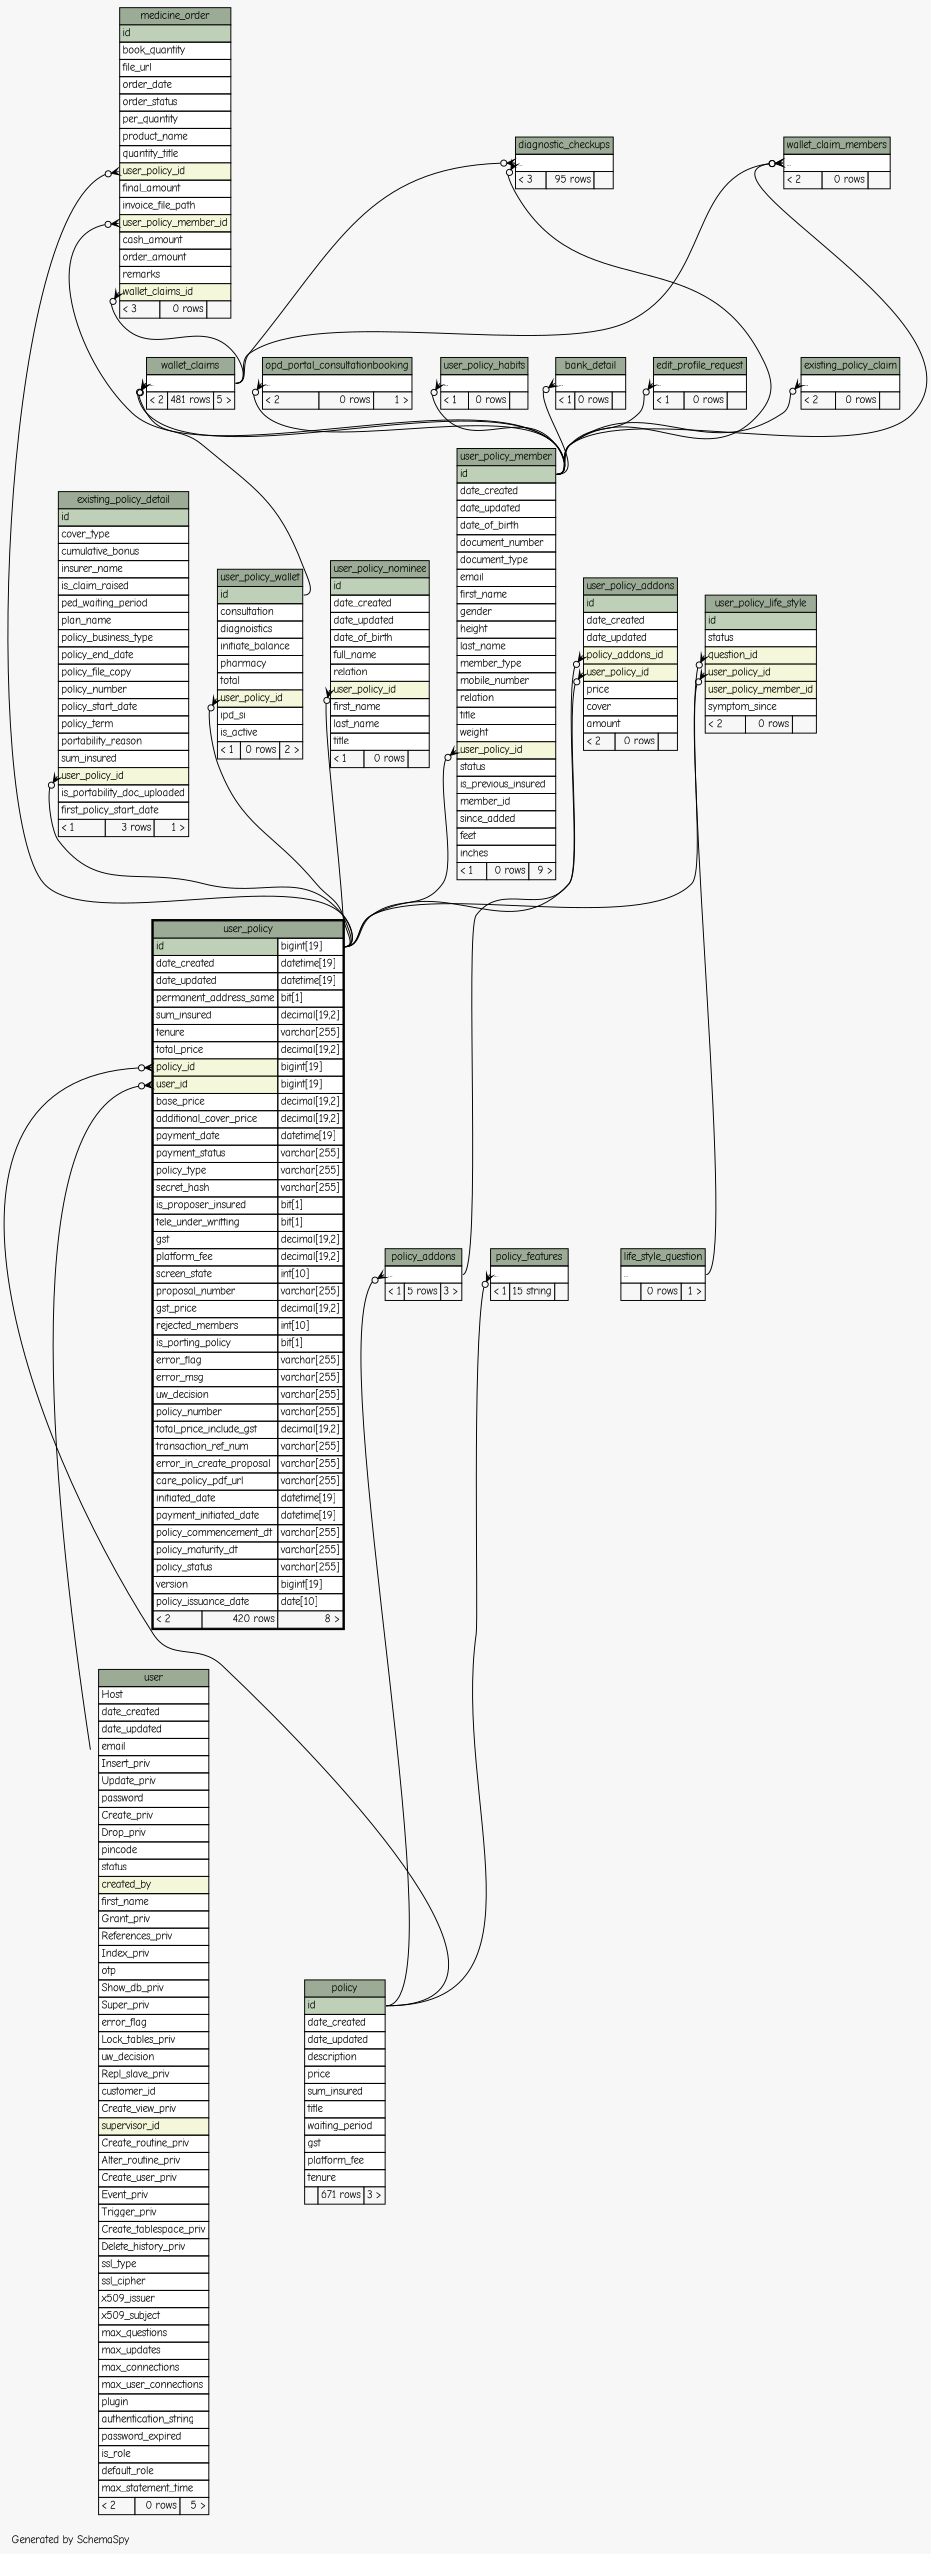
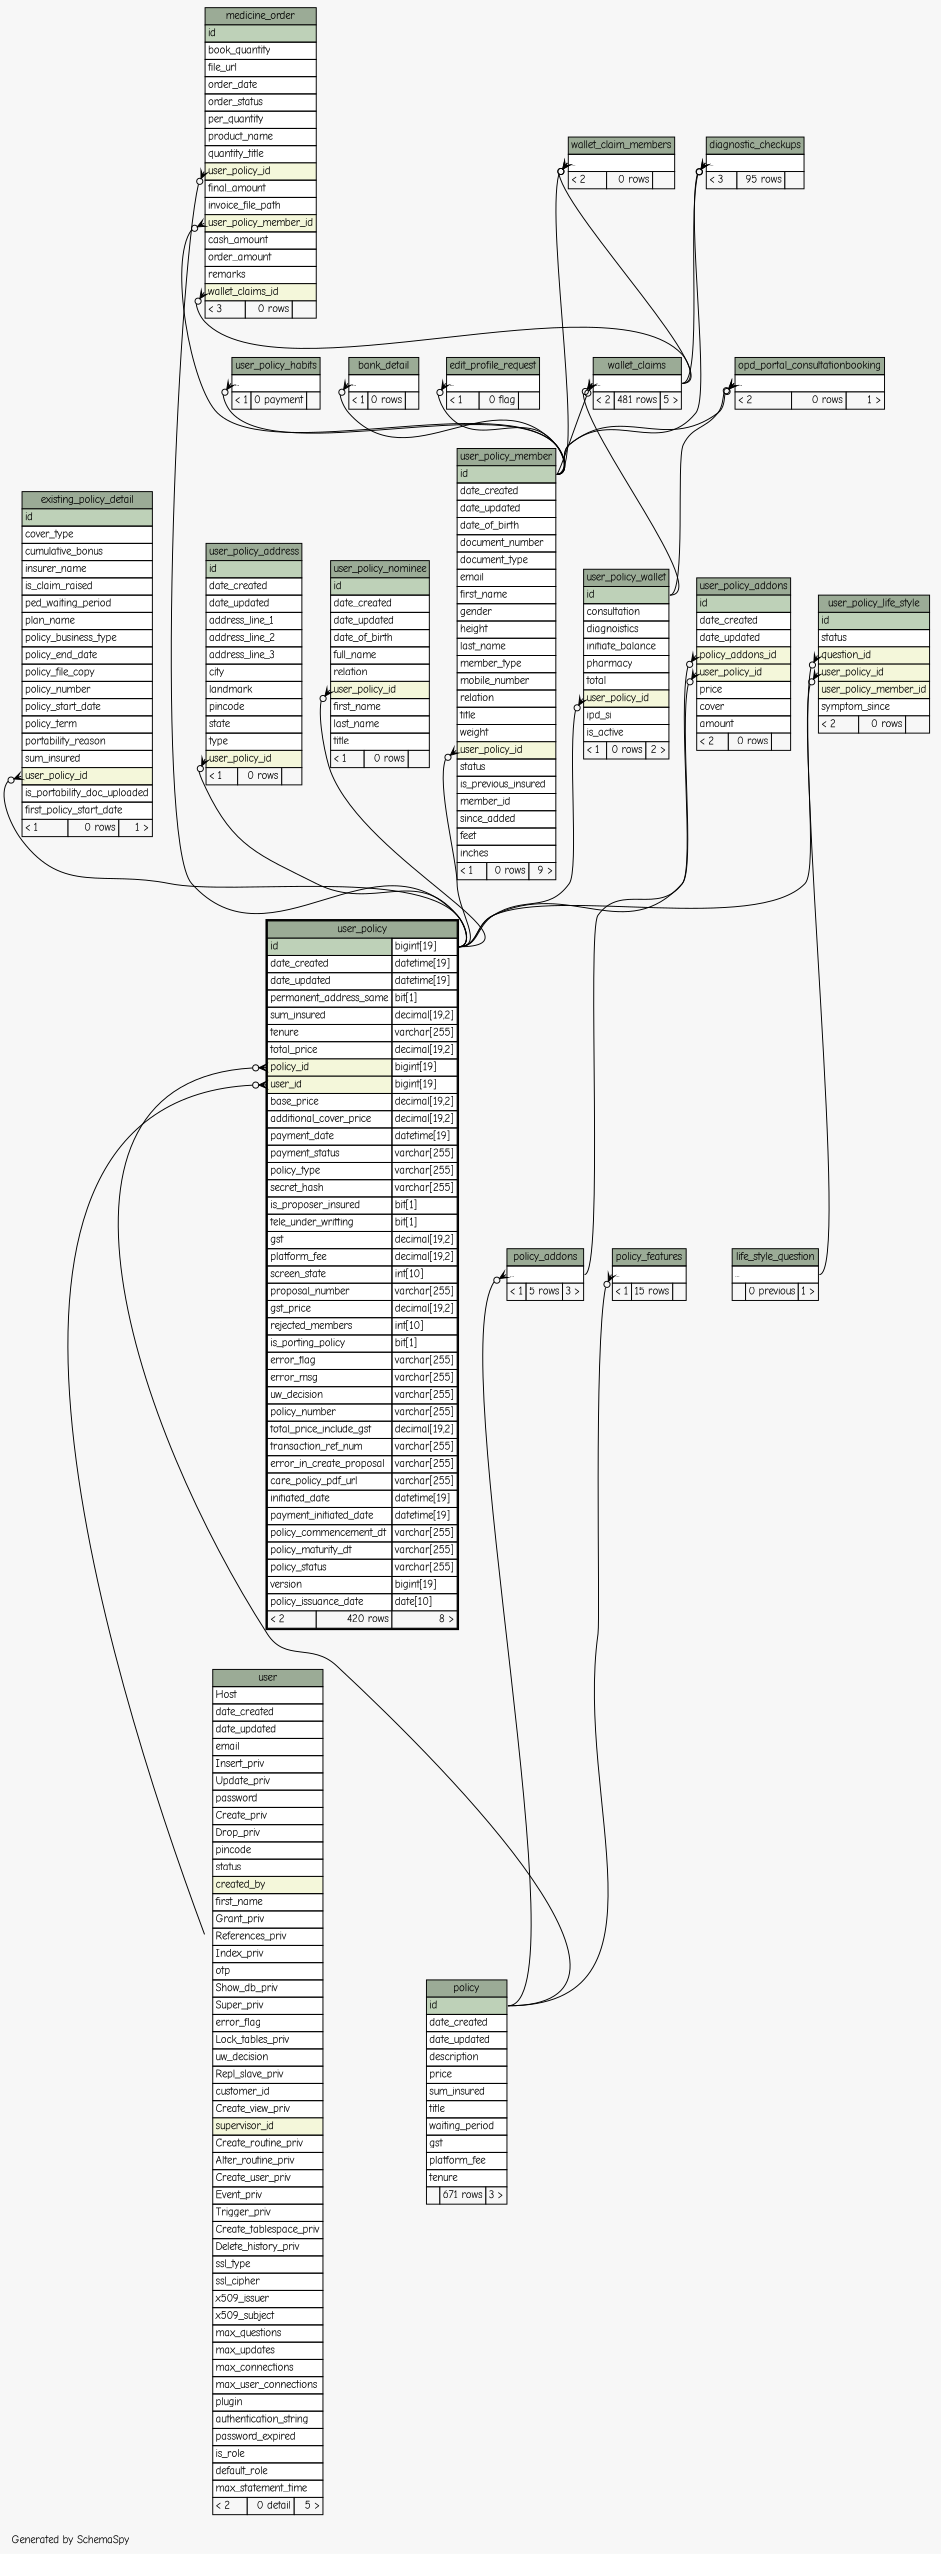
(850, 383) -> none
(491, 400) -> (279, 400)
(709, 400) -> (502, 400)
none -> (680, 487)
none -> (254, 664)
(136, 828) -> (100, 828)
(532, 1291) -> (652, 1291)
(663, 1291) -> (772, 1291)
(161, 2506) -> (274, 2506)
